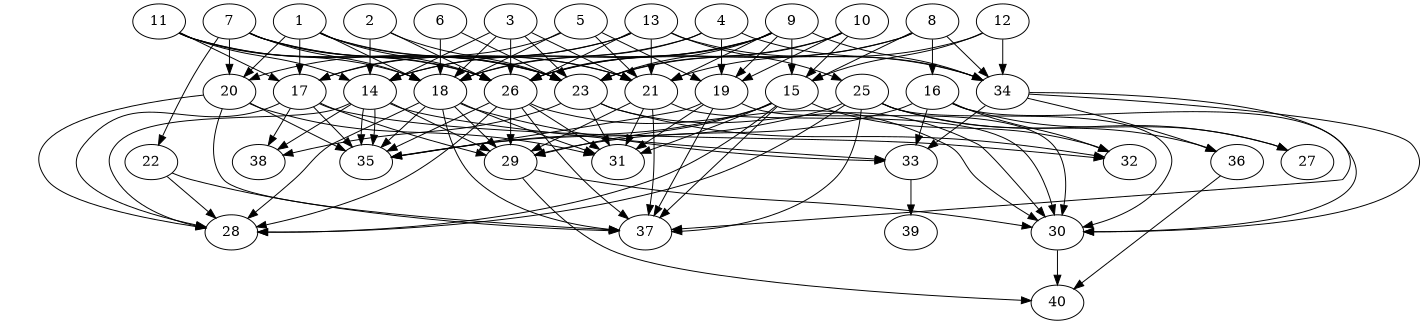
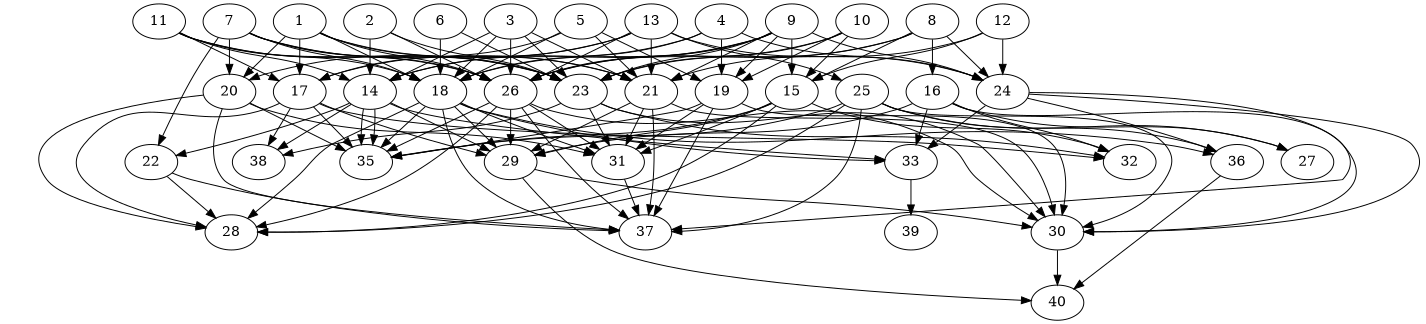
(1003, 92) -> (1003, 92)
(156, 126) -> (269, 131)
none -> (831, 138)
(722, 159) -> (630, 193)
